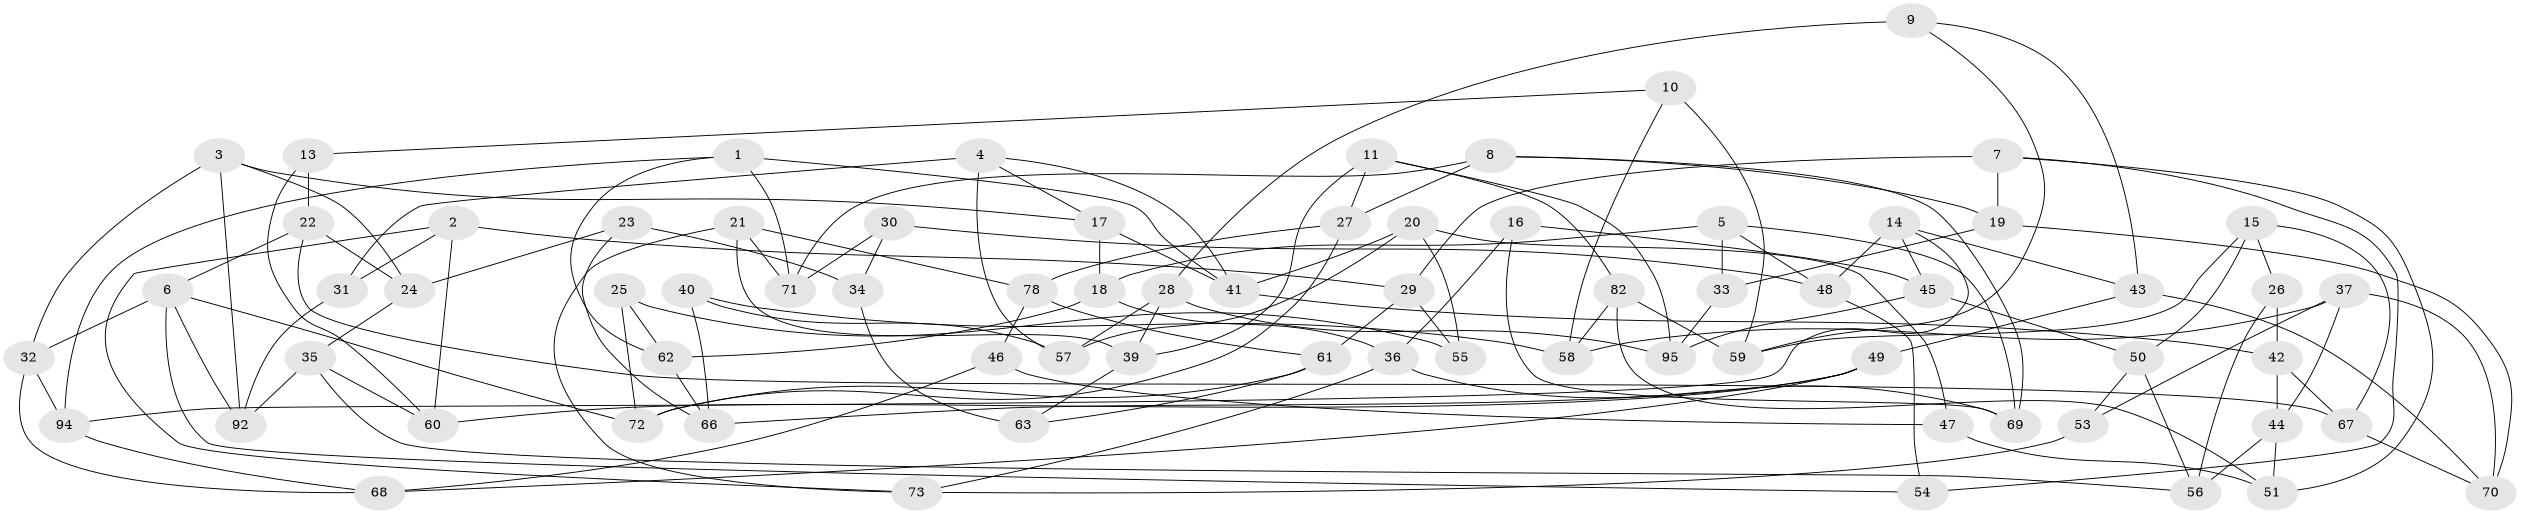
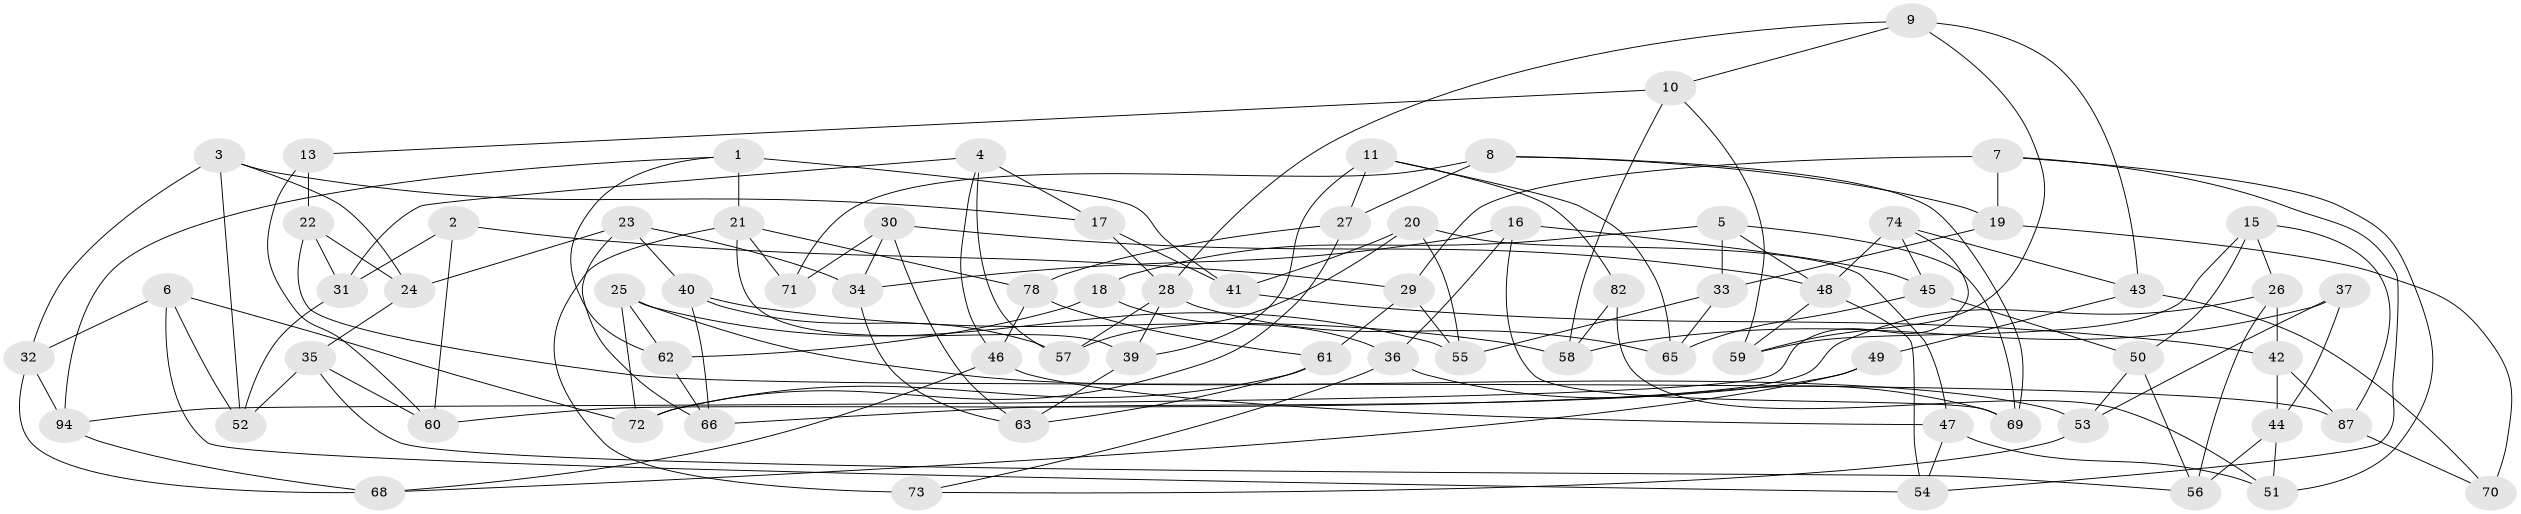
none -> (1791, 54)
(1132, 189) -> (961, 264)
(777, 219) -> (739, 189)
(1895, 223) -> (1895, 223)
none -> (657, 257)
(1100, 257) -> (1127, 251)
none -> (1219, 261)
(221, 265) -> (325, 257)
none -> (1581, 327)
(1685, 328) -> (1782, 324)
none -> (942, 345)
(2476, 353) -> none
(1671, 358) -> (1671, 358)
none -> (989, 377)
(1158, 407) -> (1816, 367)
(241, 426) -> (241, 426)
(2347, 426) -> (2347, 426)
none -> (1937, 455)
(284, 459) -> none
